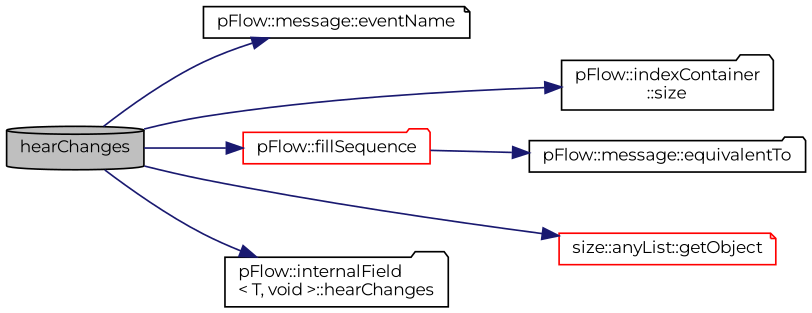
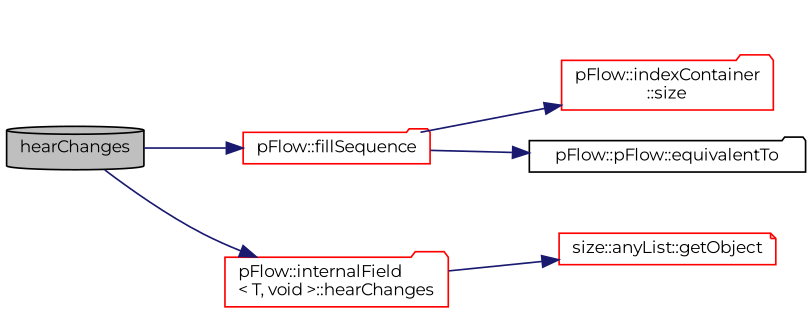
(337, 22) -> none
(667, 85) -> (667, 85)
(343, 100) -> (483, 120)
(667, 156) -> (667, 156)
(343, 204) -> (495, 266)
(337, 282) -> (337, 282)
